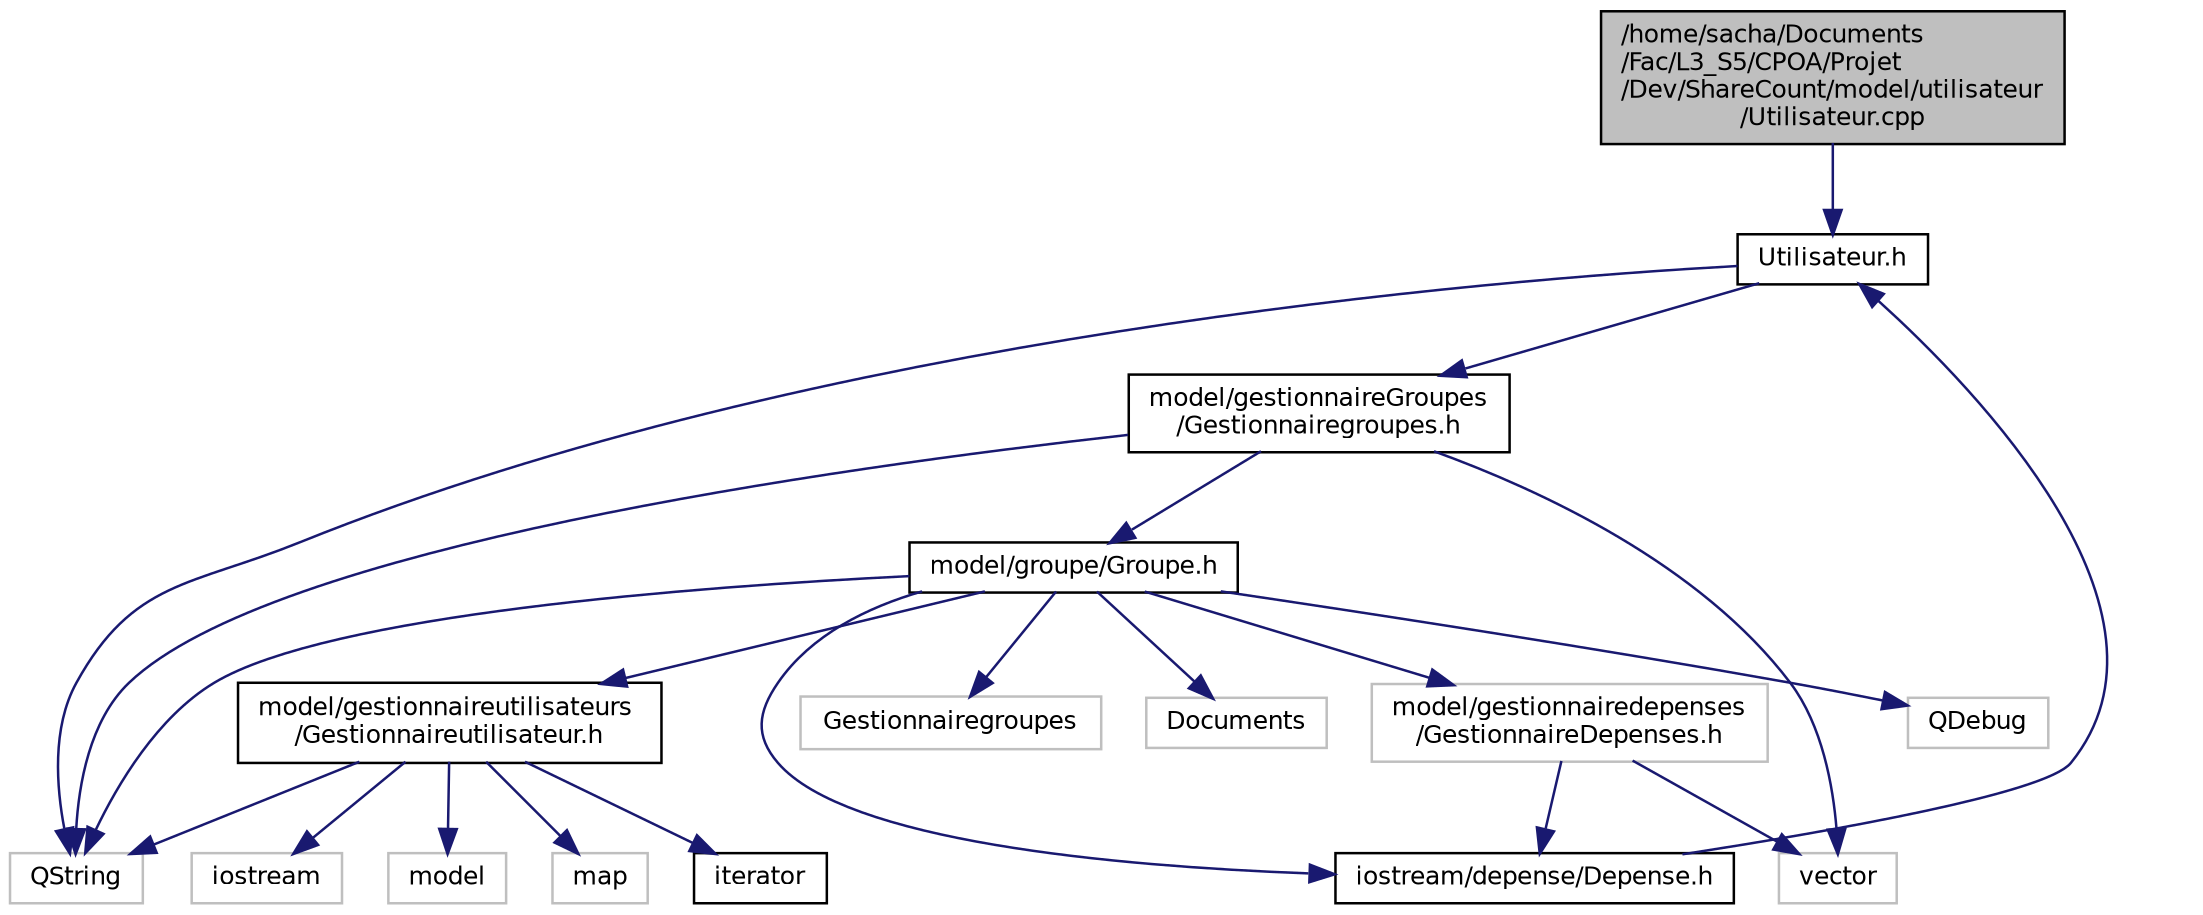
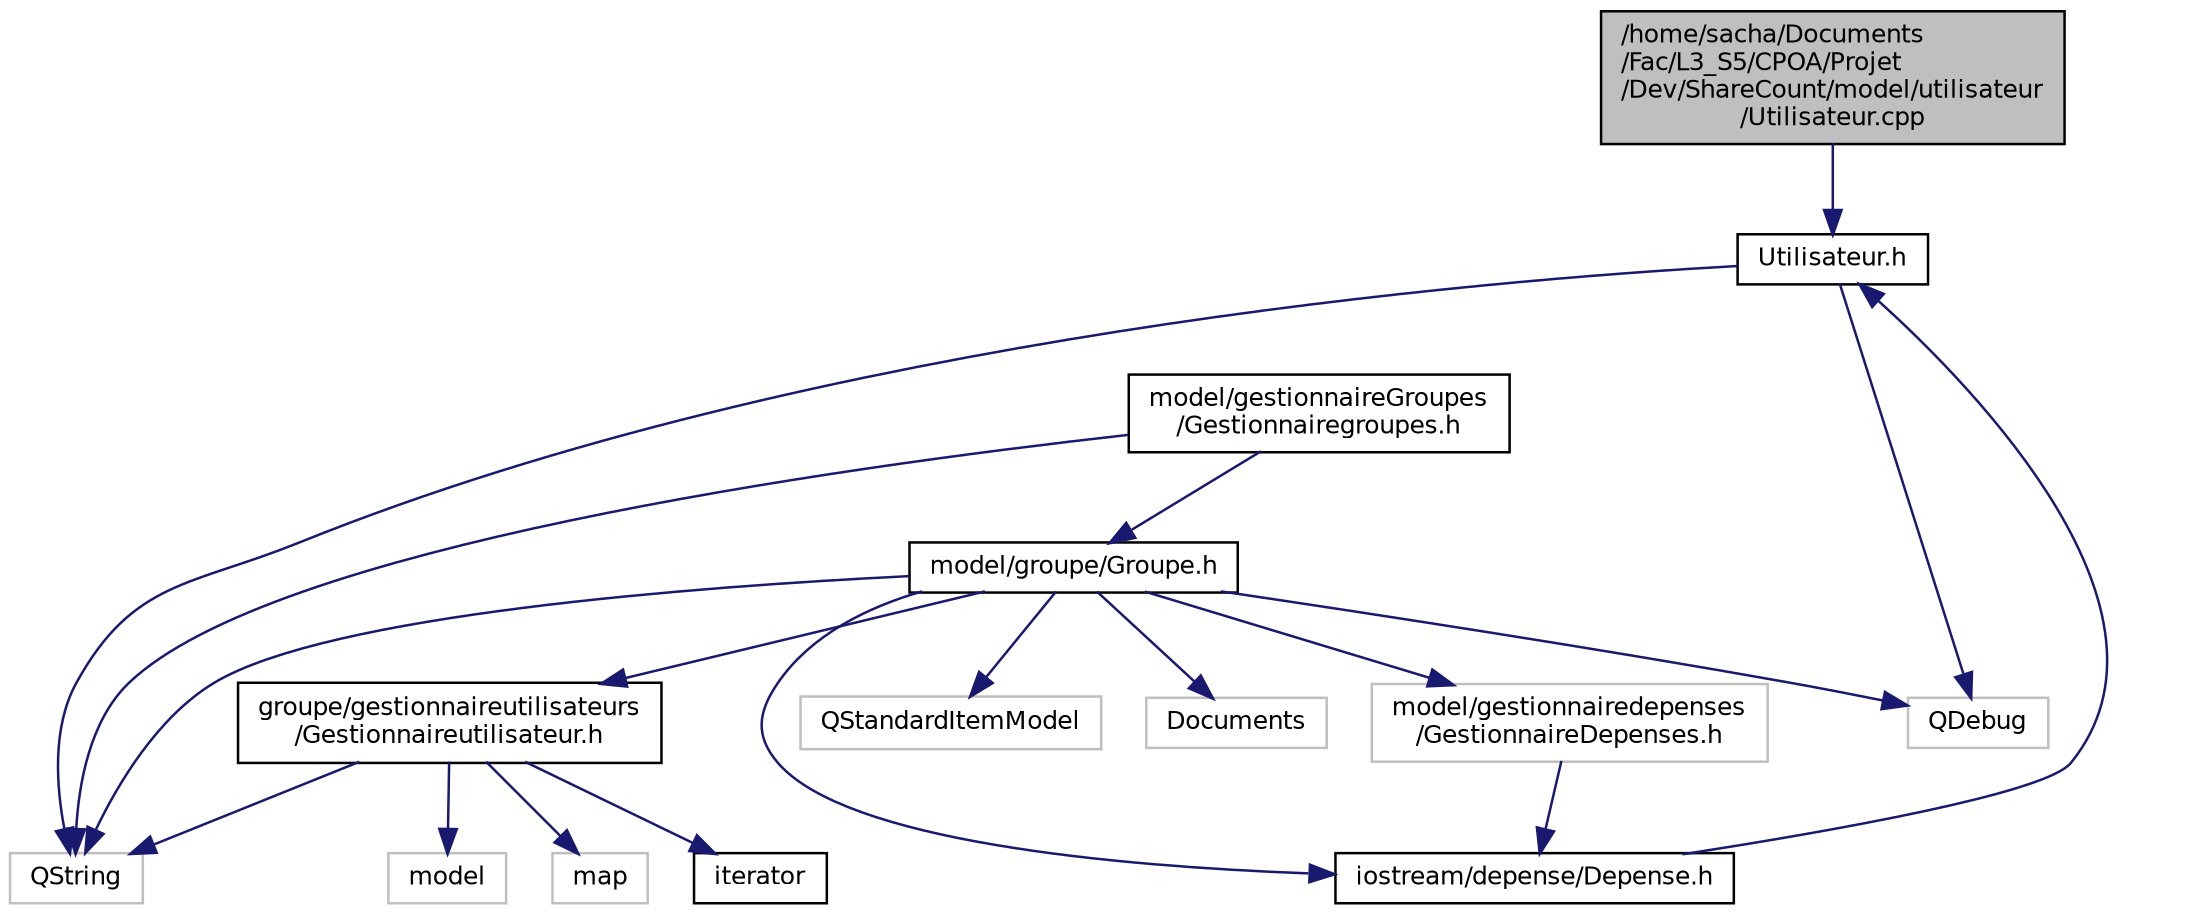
(1612, 326) -> (1902, 479)
(450, 723) -> (450, 723)
(951, 723) -> (951, 723)
(267, 878) -> none
(1838, 878) -> none
